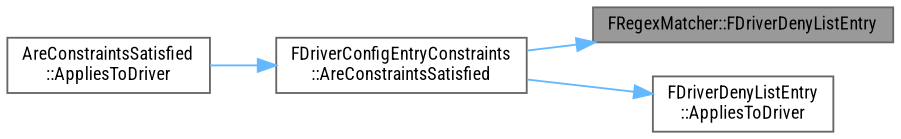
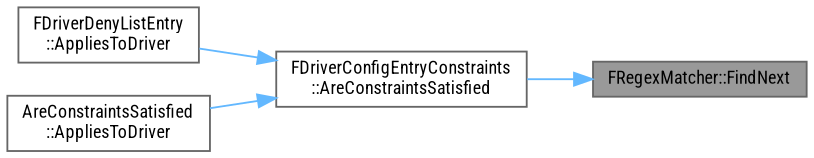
(743, 25) -> (700, 79)
(581, 86) -> (229, 53)
